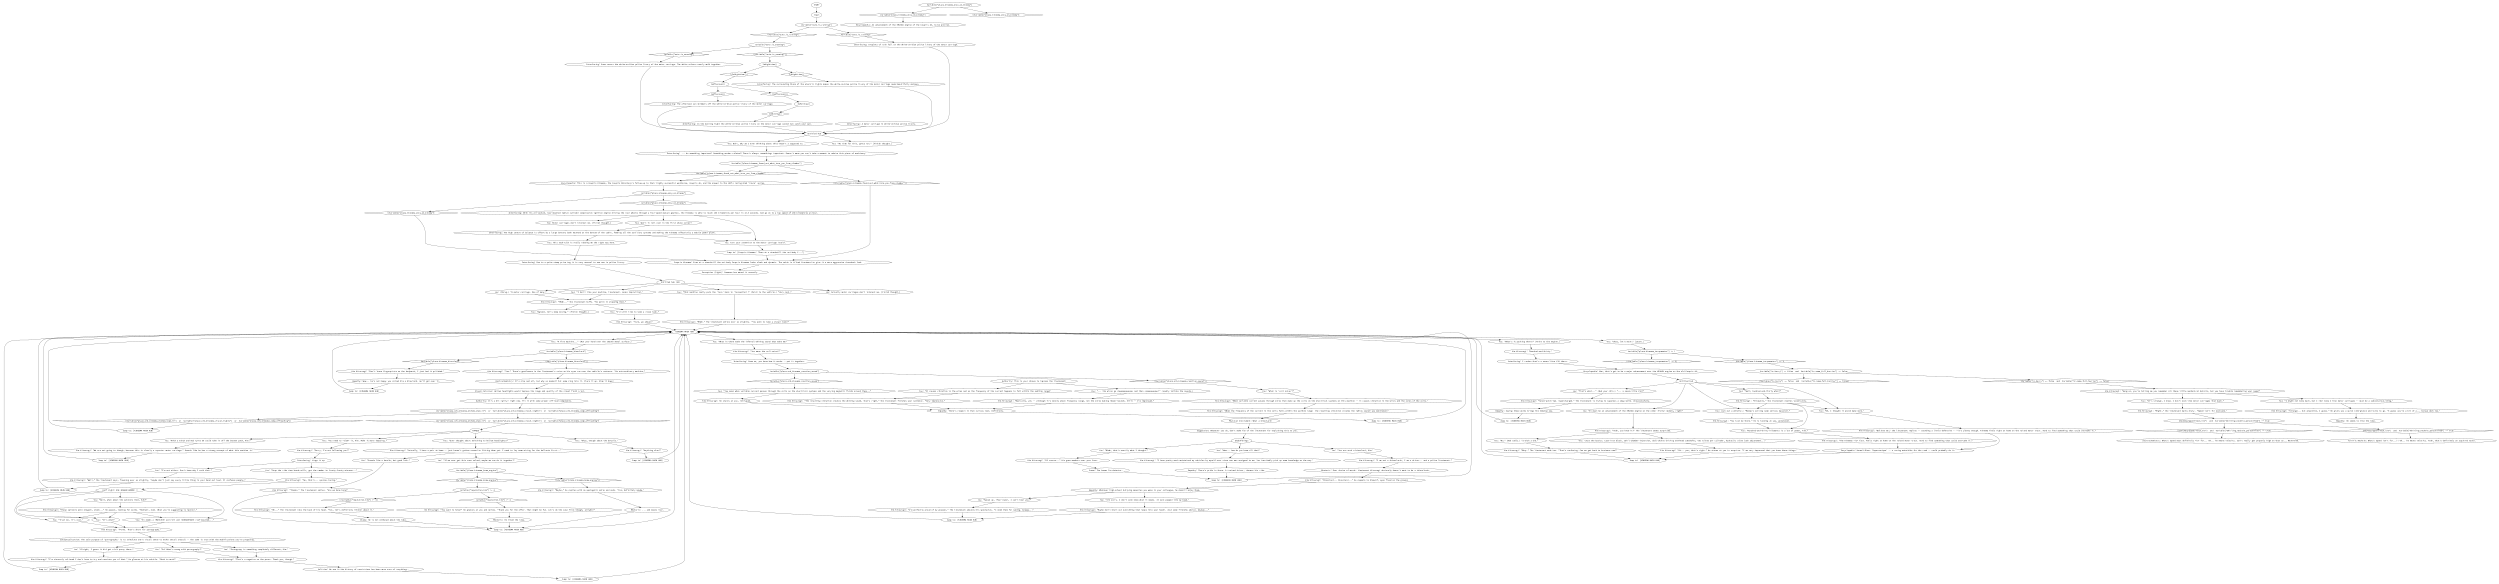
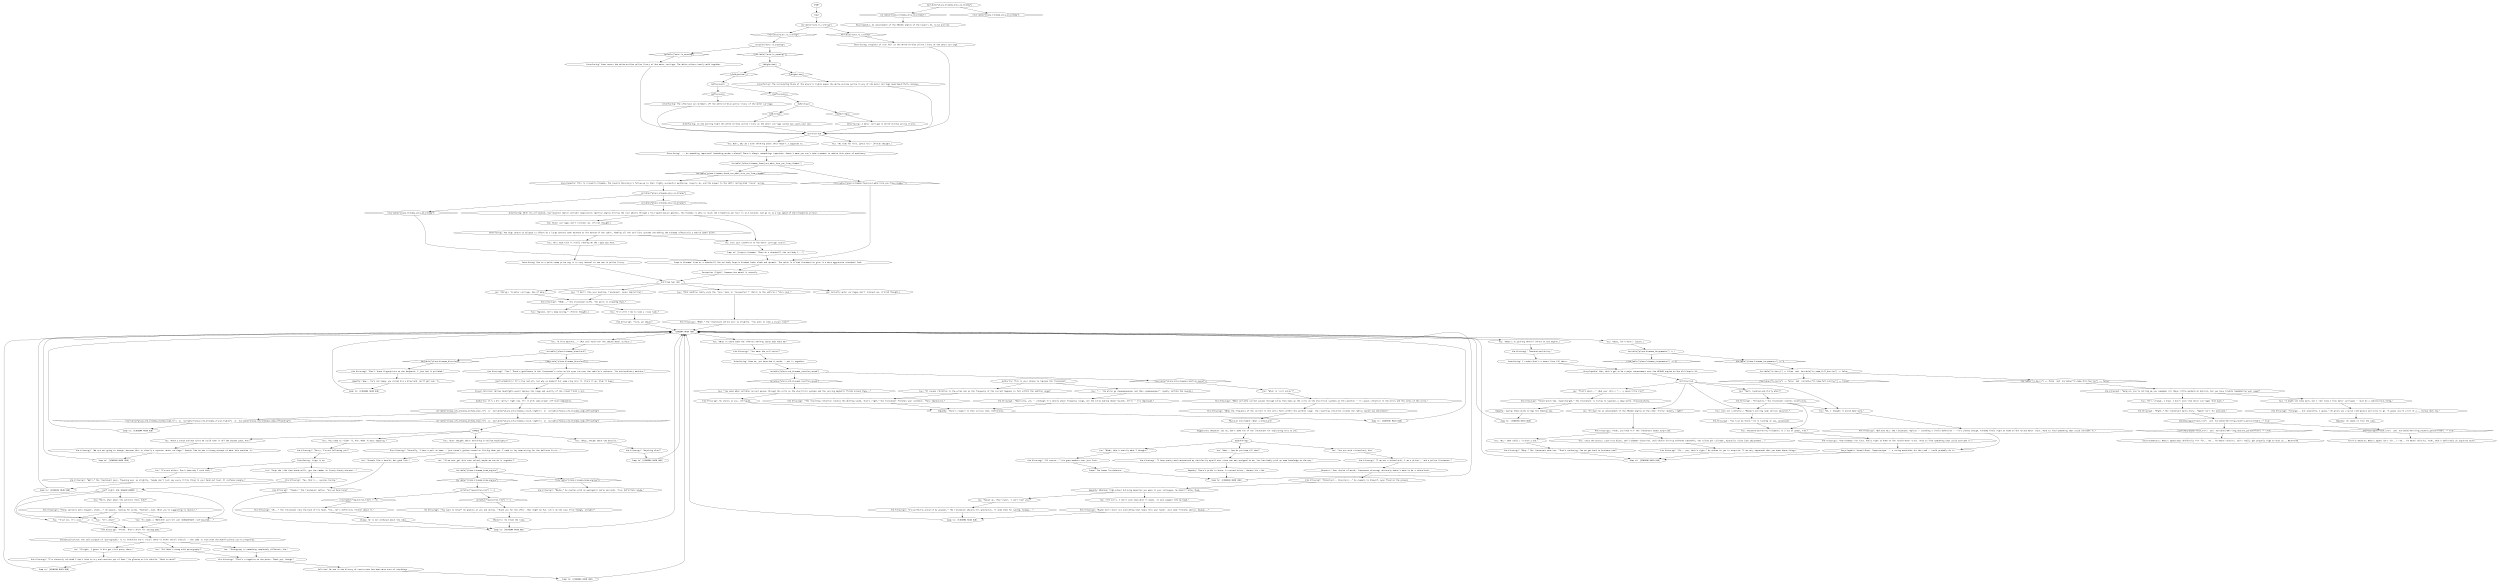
none -> (843, 114)
(663, 223) -> none
none -> (699, 278)
(647, 510) -> none
